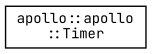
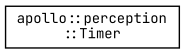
(76, 27) -> (92, 27)
